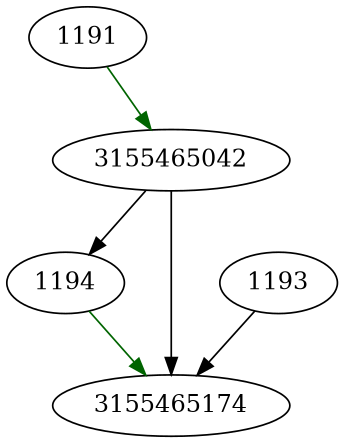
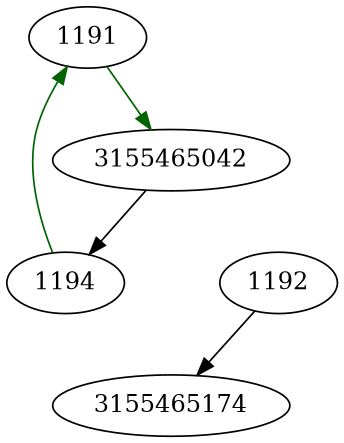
(171, 274) -> none
(279, 283) -> (279, 283)
(112, 337) -> (33, 166)
